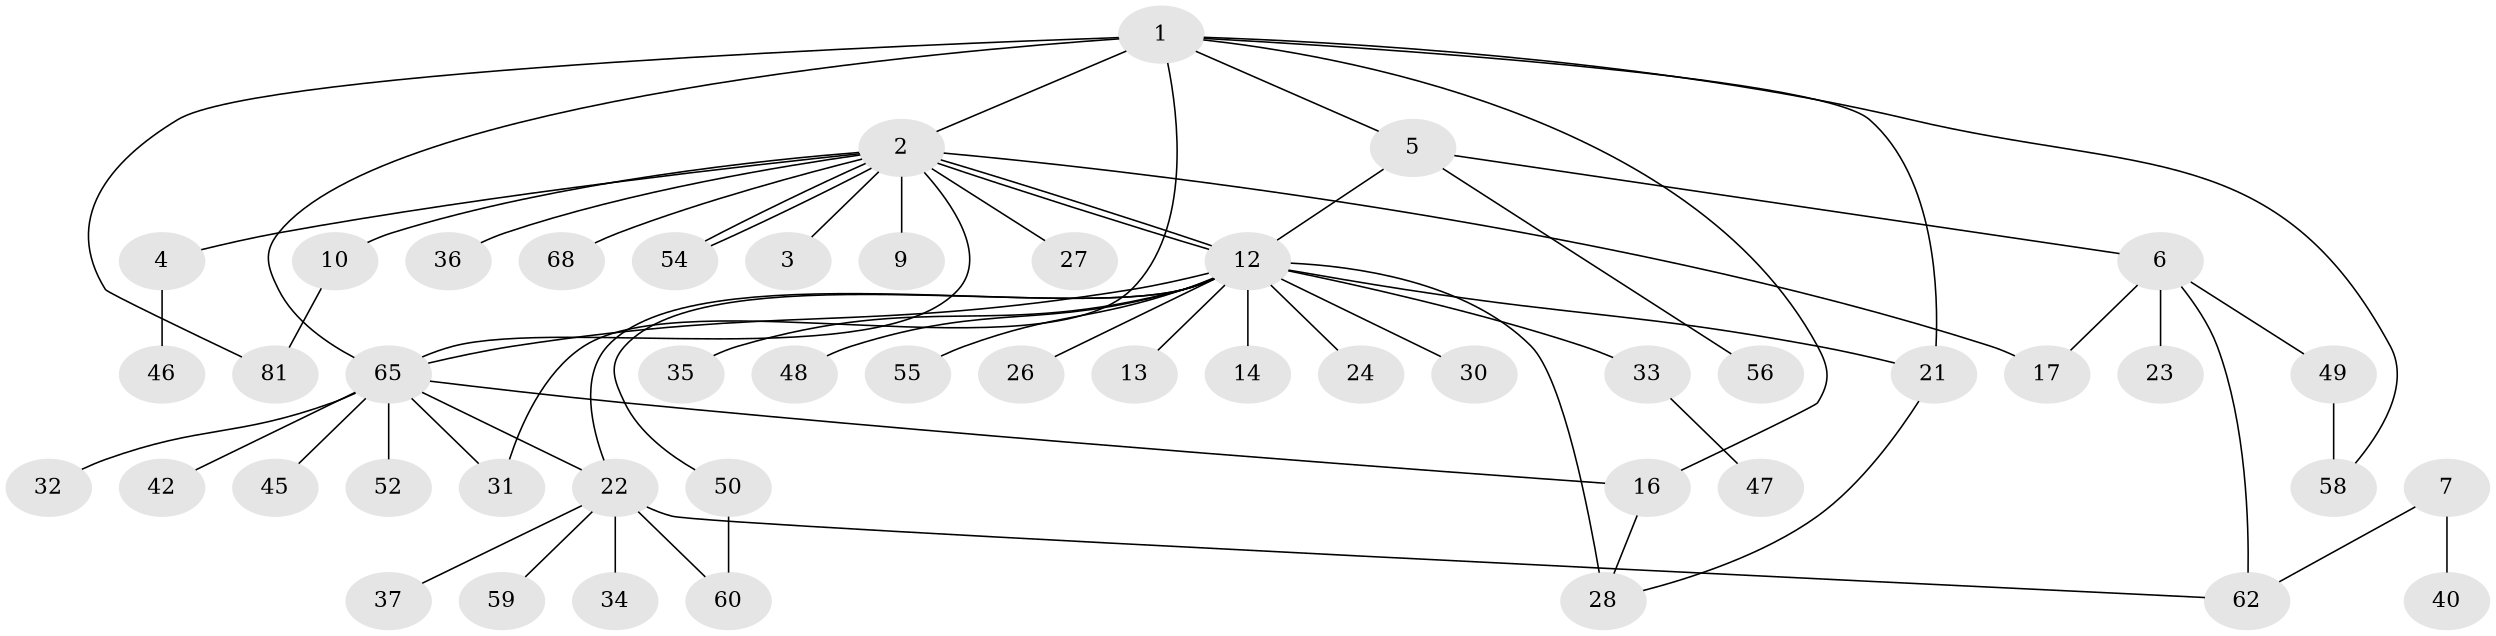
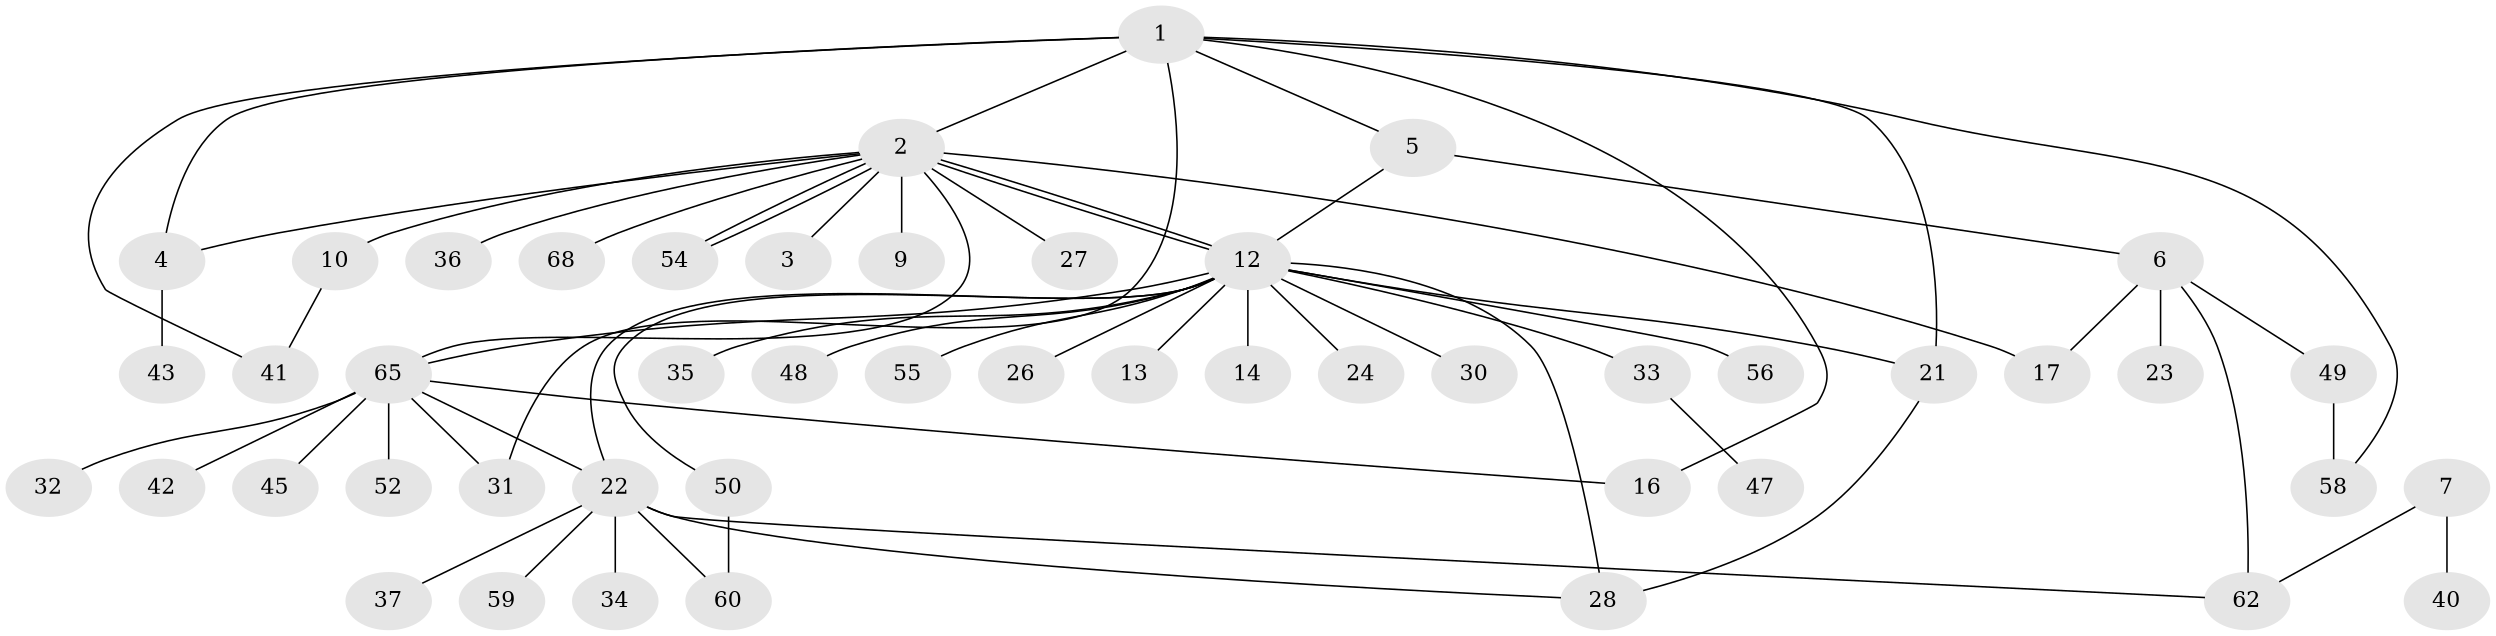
(604, 104) -> (605, 64)
(1587, 261) -> (1587, 323)
(162, 375) -> (162, 375)
(275, 375) -> (275, 375)
(1625, 545) -> (1102, 570)
